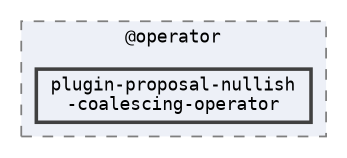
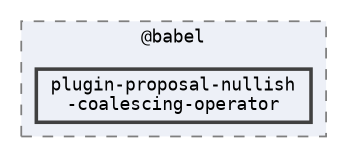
(174, 38) -> (174, 38)
